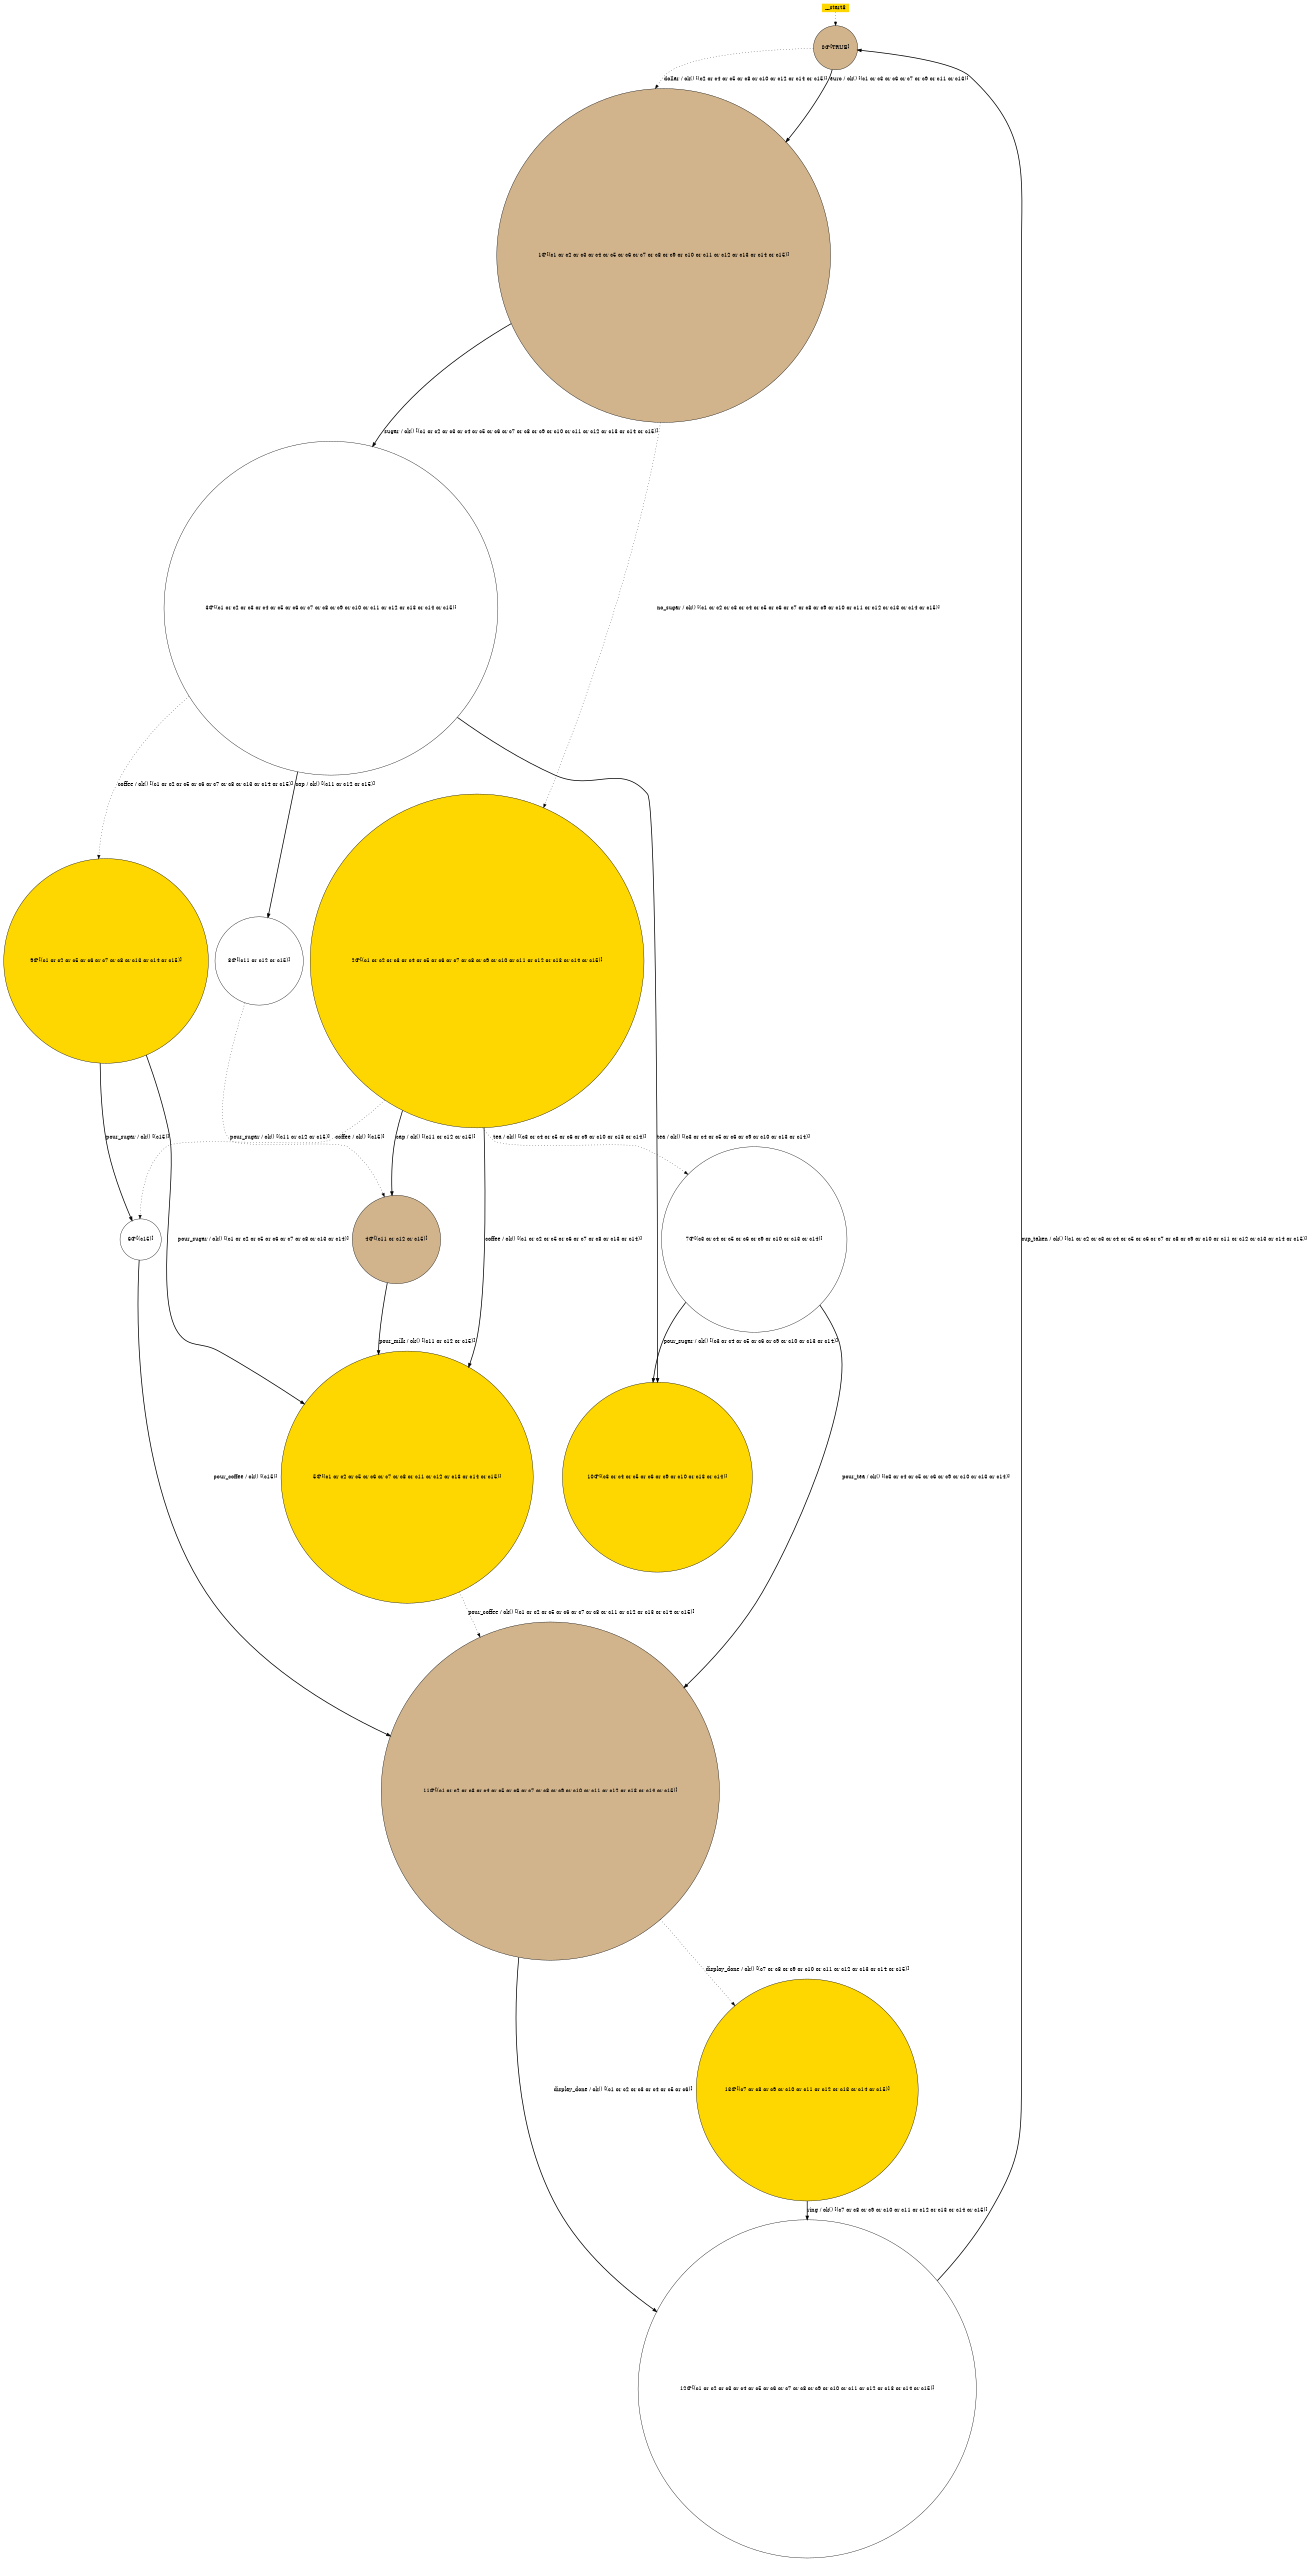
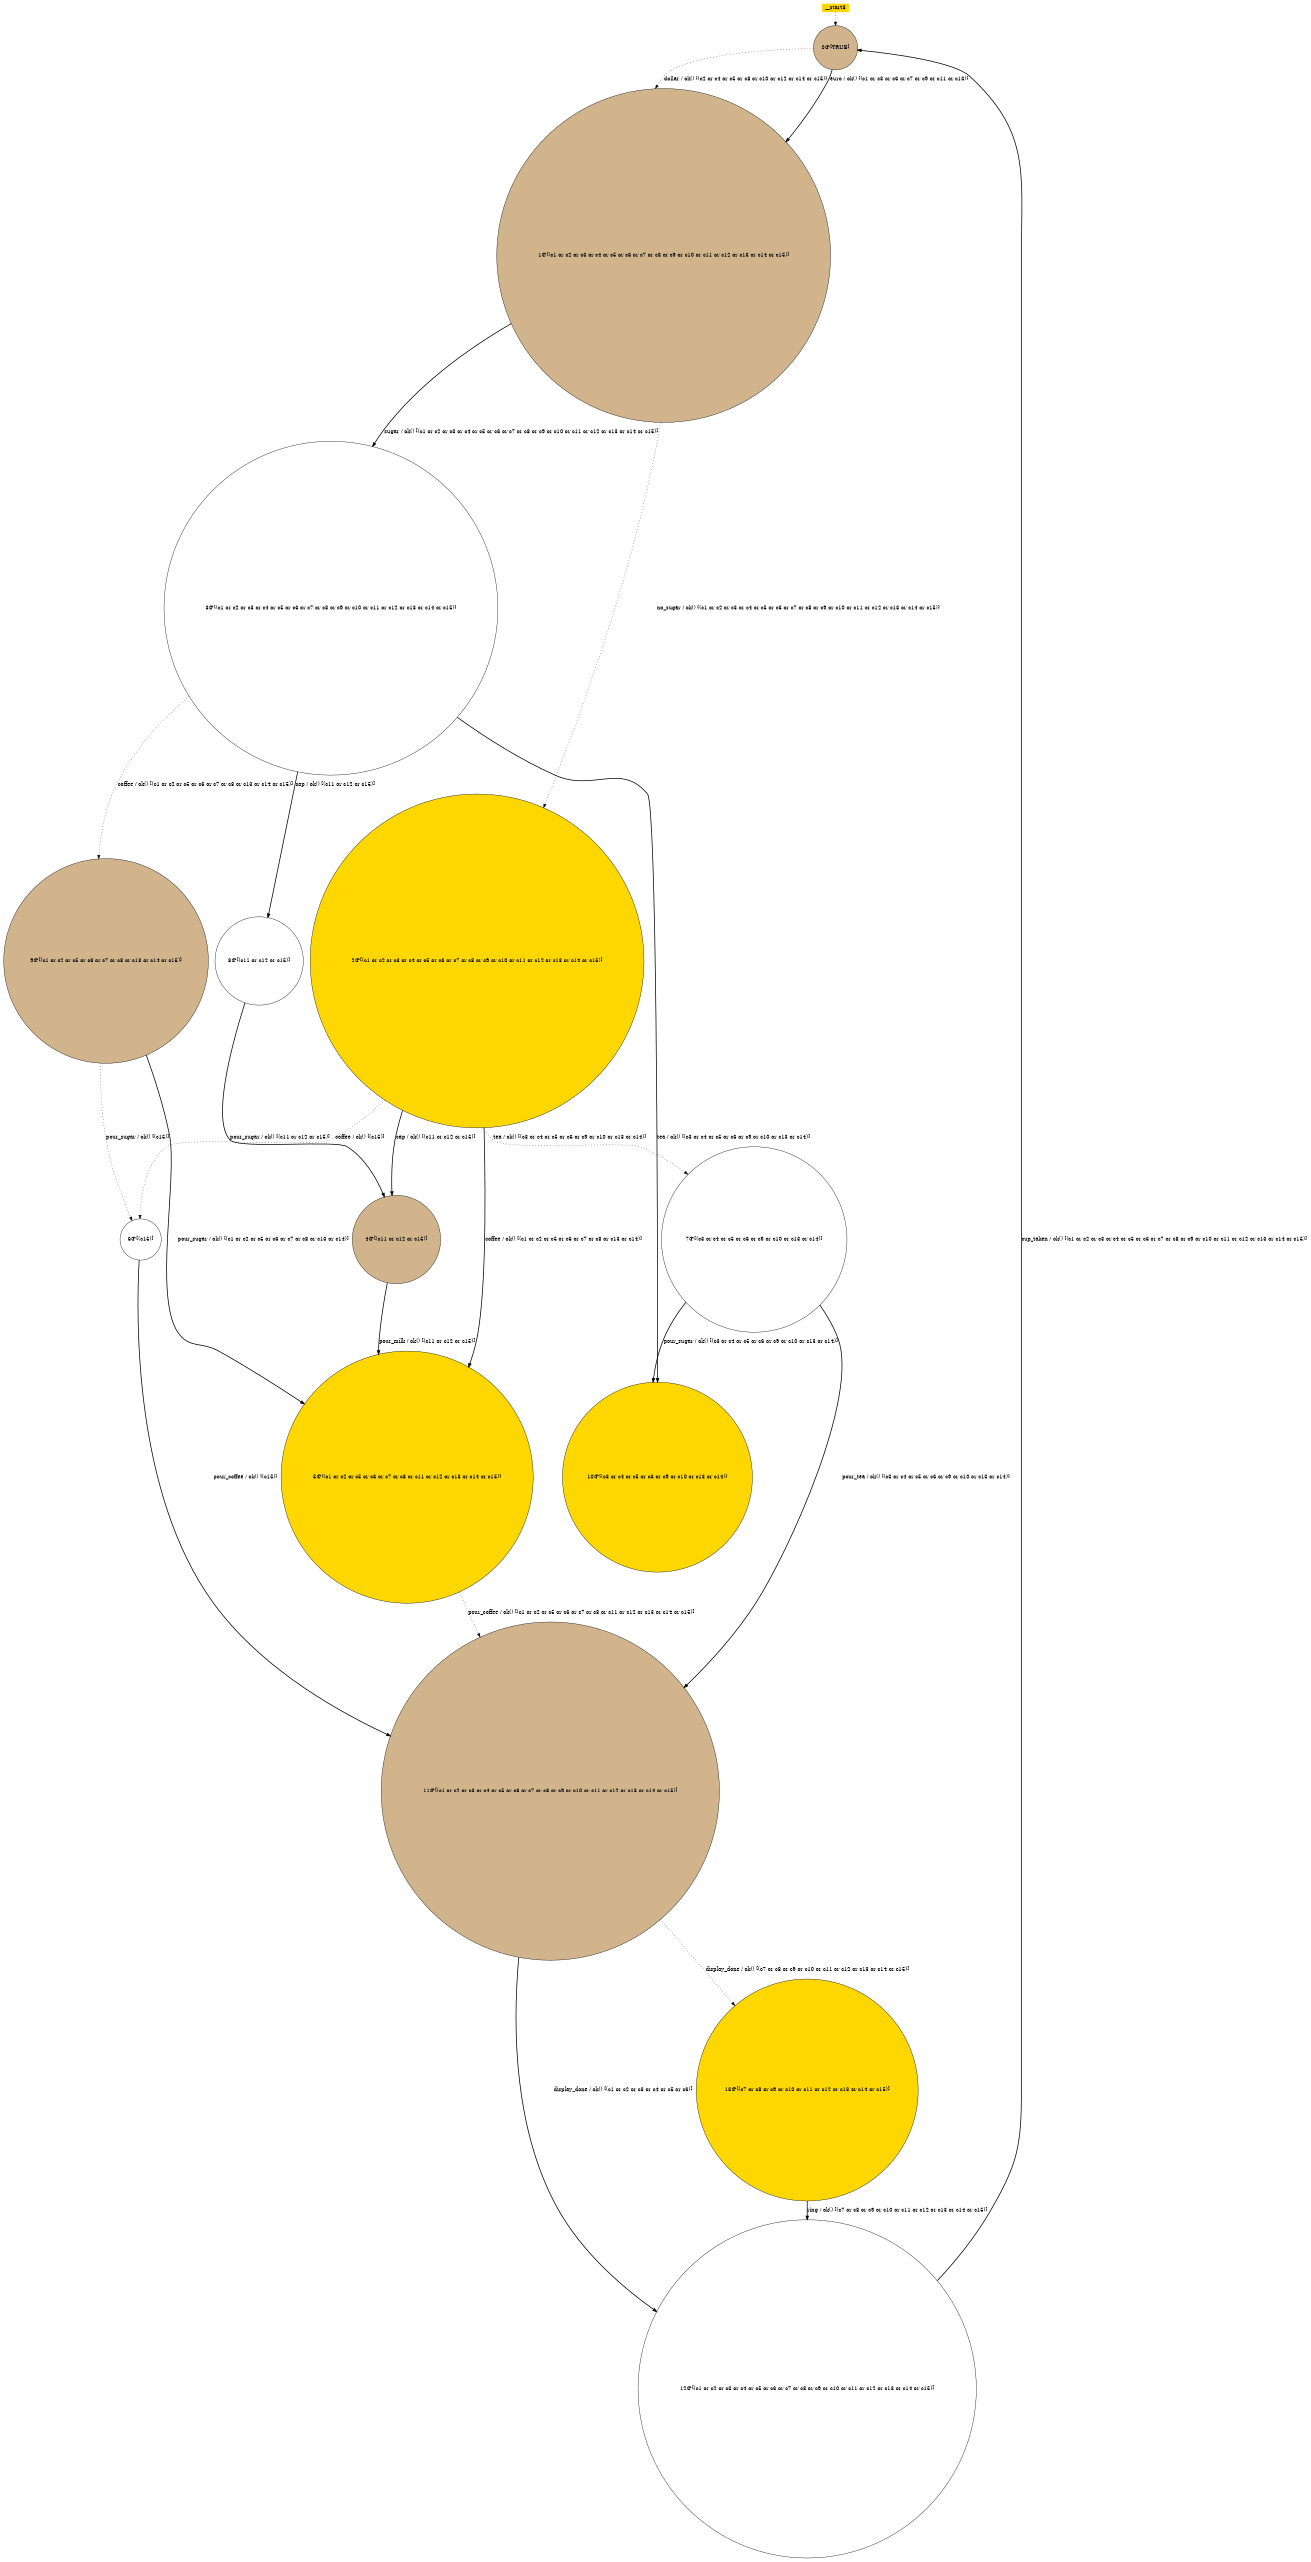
(106, 961) -> (106, 961)
(227, 1135) -> (227, 1135)
(106, 1142) -> (106, 1142)
